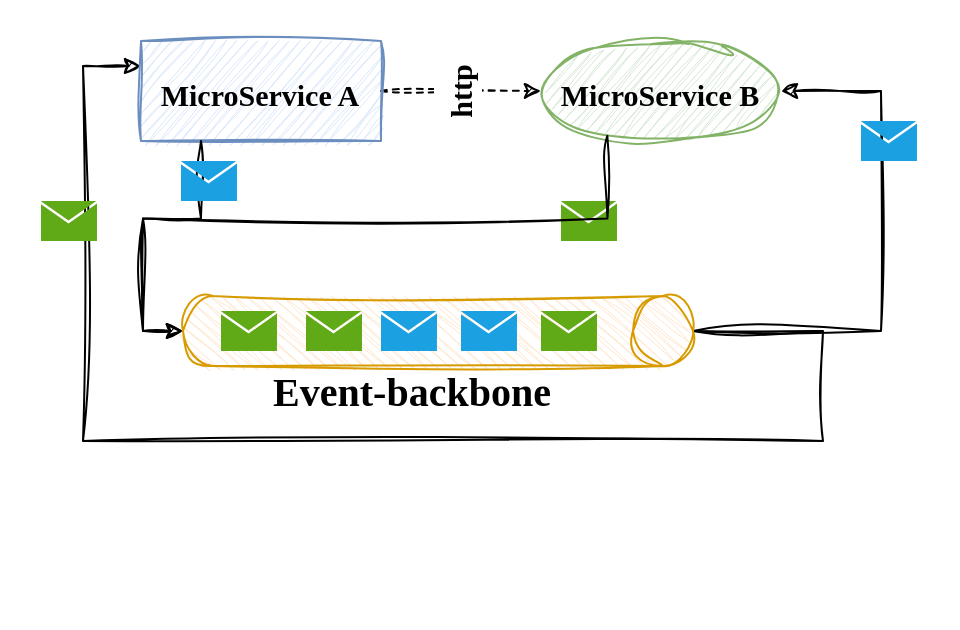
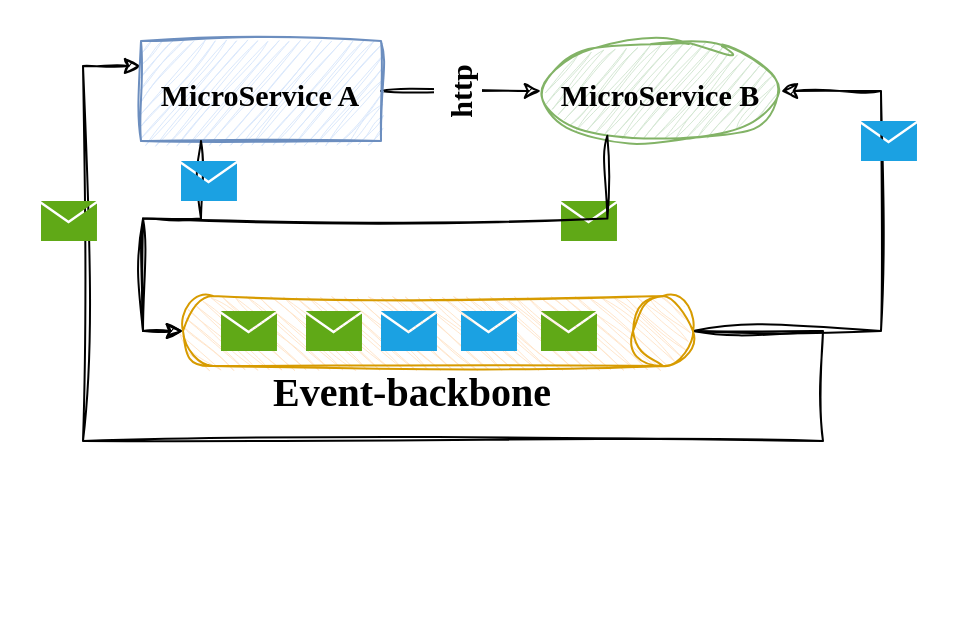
(501, 91) -> (501, 91)
